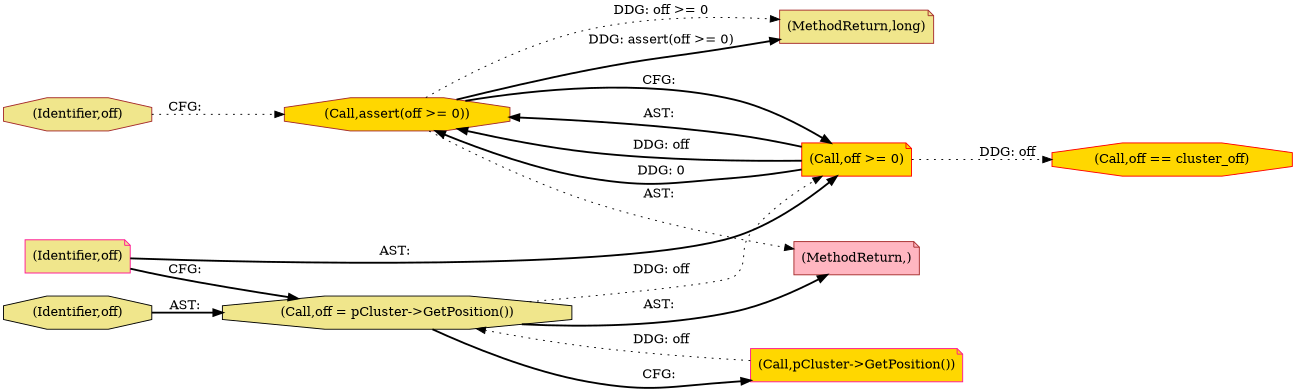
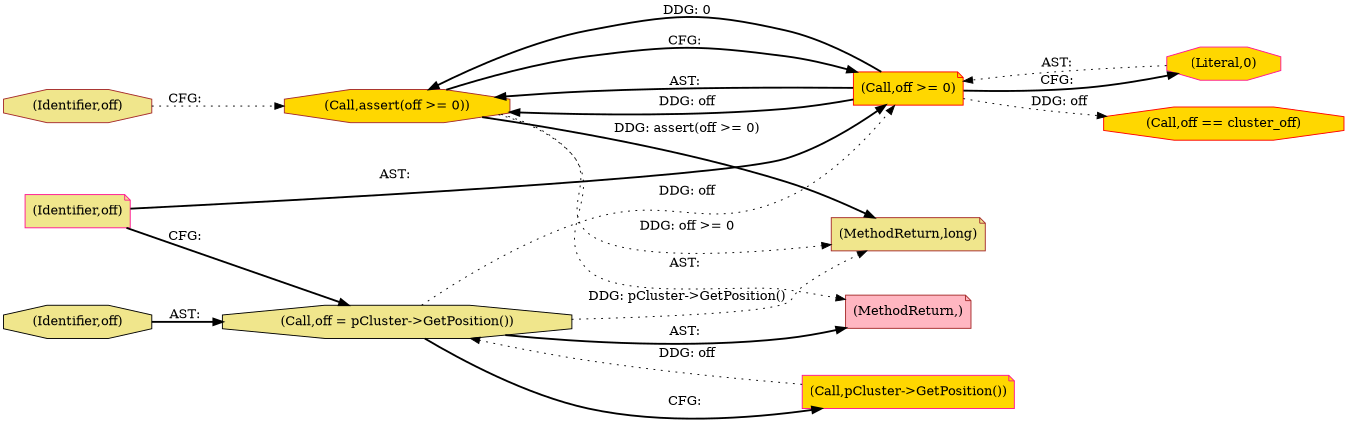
none -> (1224, 64)
none -> (723, 313)
